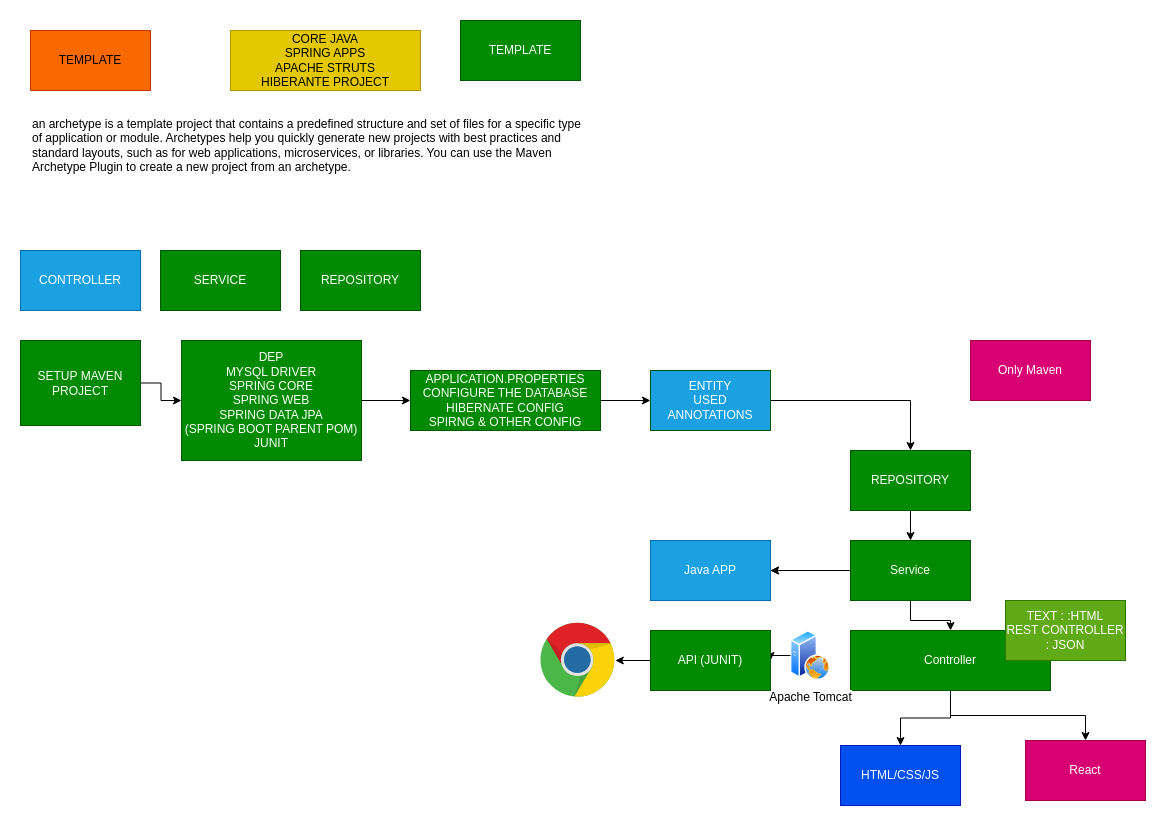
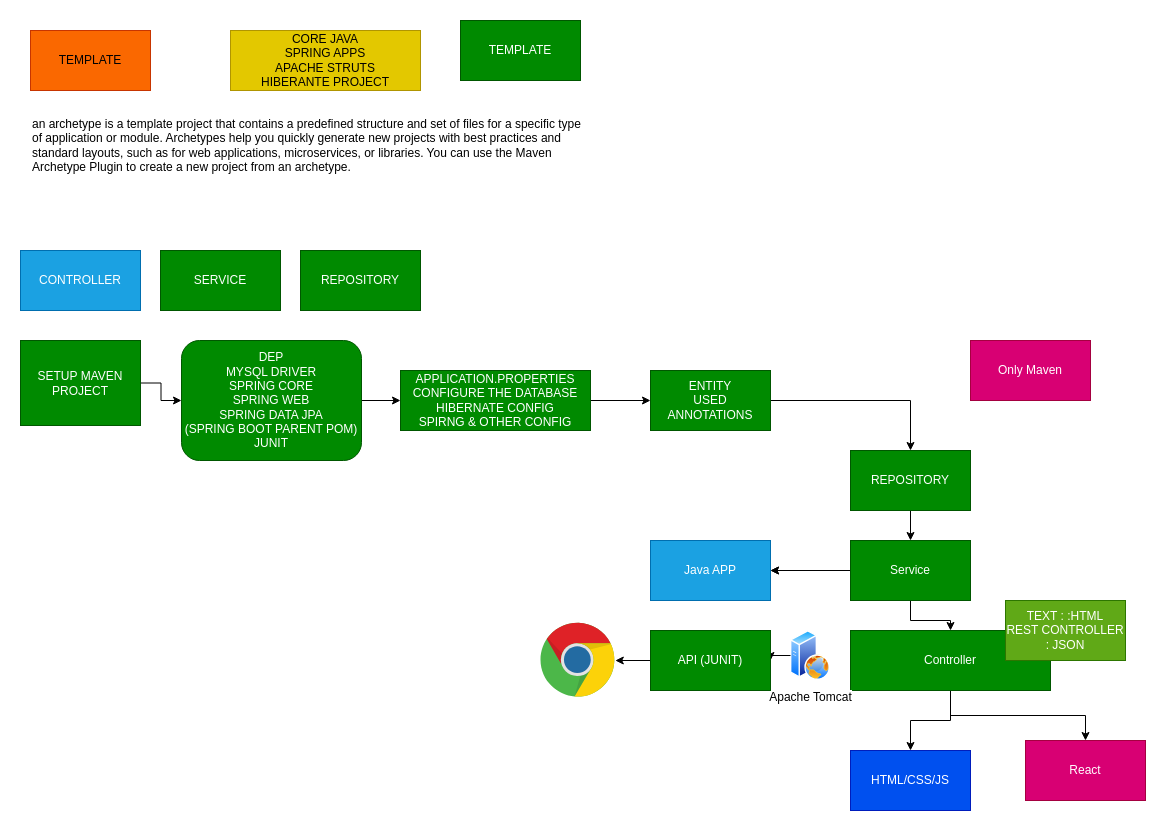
(272, 401) -> (272, 401)
(506, 401) -> (496, 401)
(711, 401) -> (711, 401)
(901, 776) -> (911, 781)
